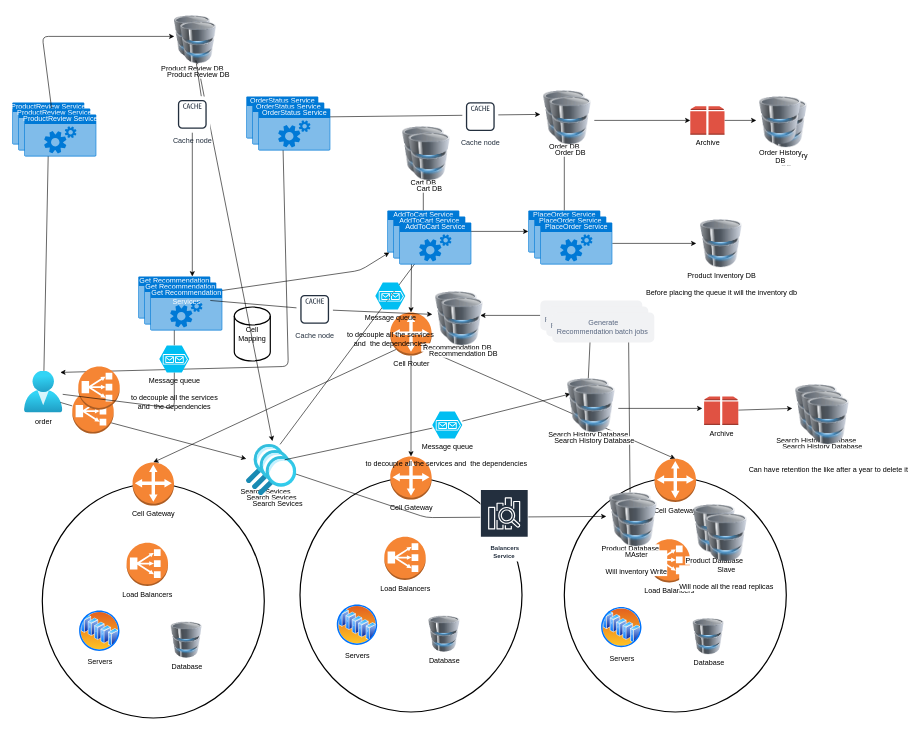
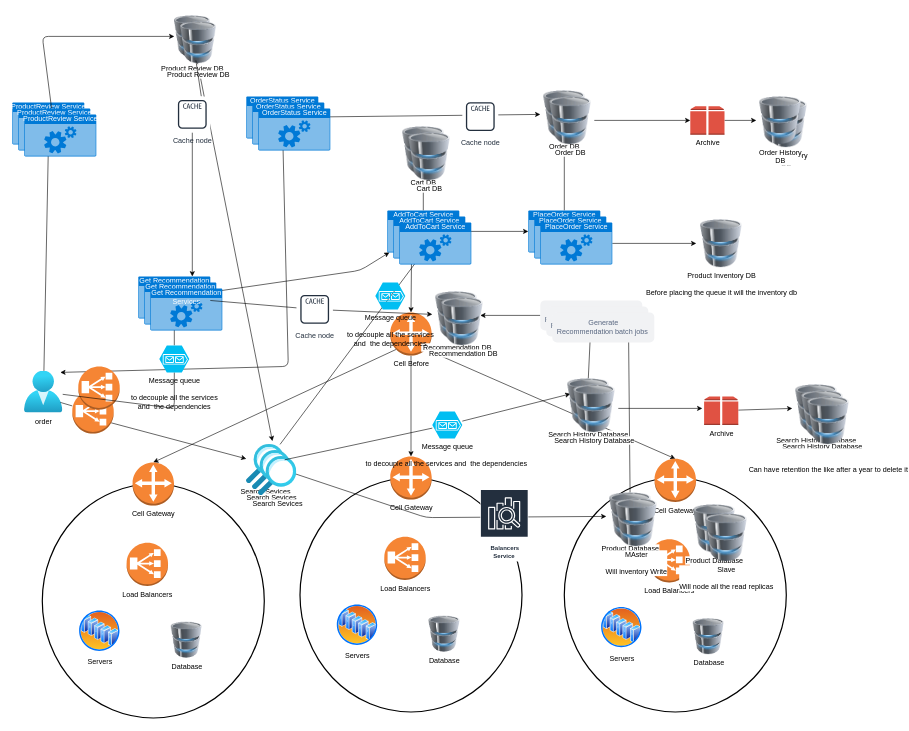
(252, 334) -> none
(412, 364) -> (412, 364)
